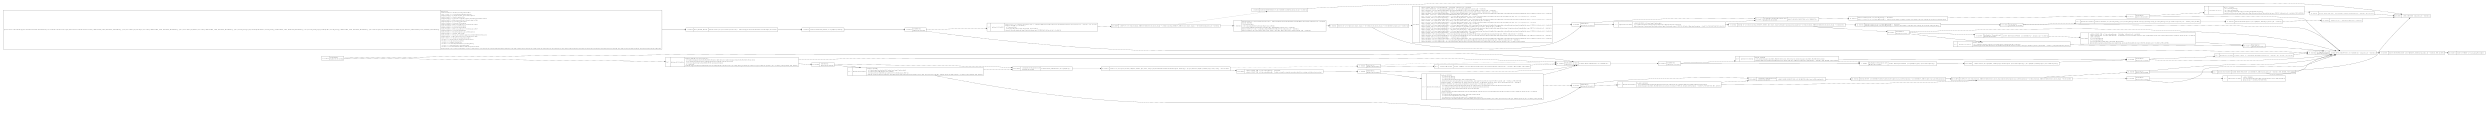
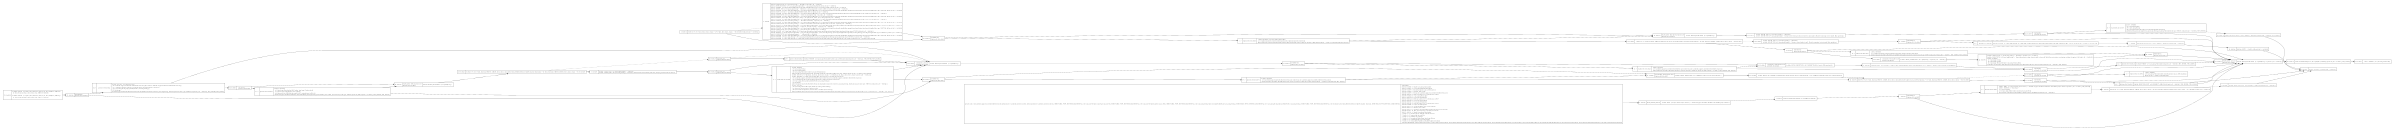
(1280, 26) -> none
none -> (33, 95)
